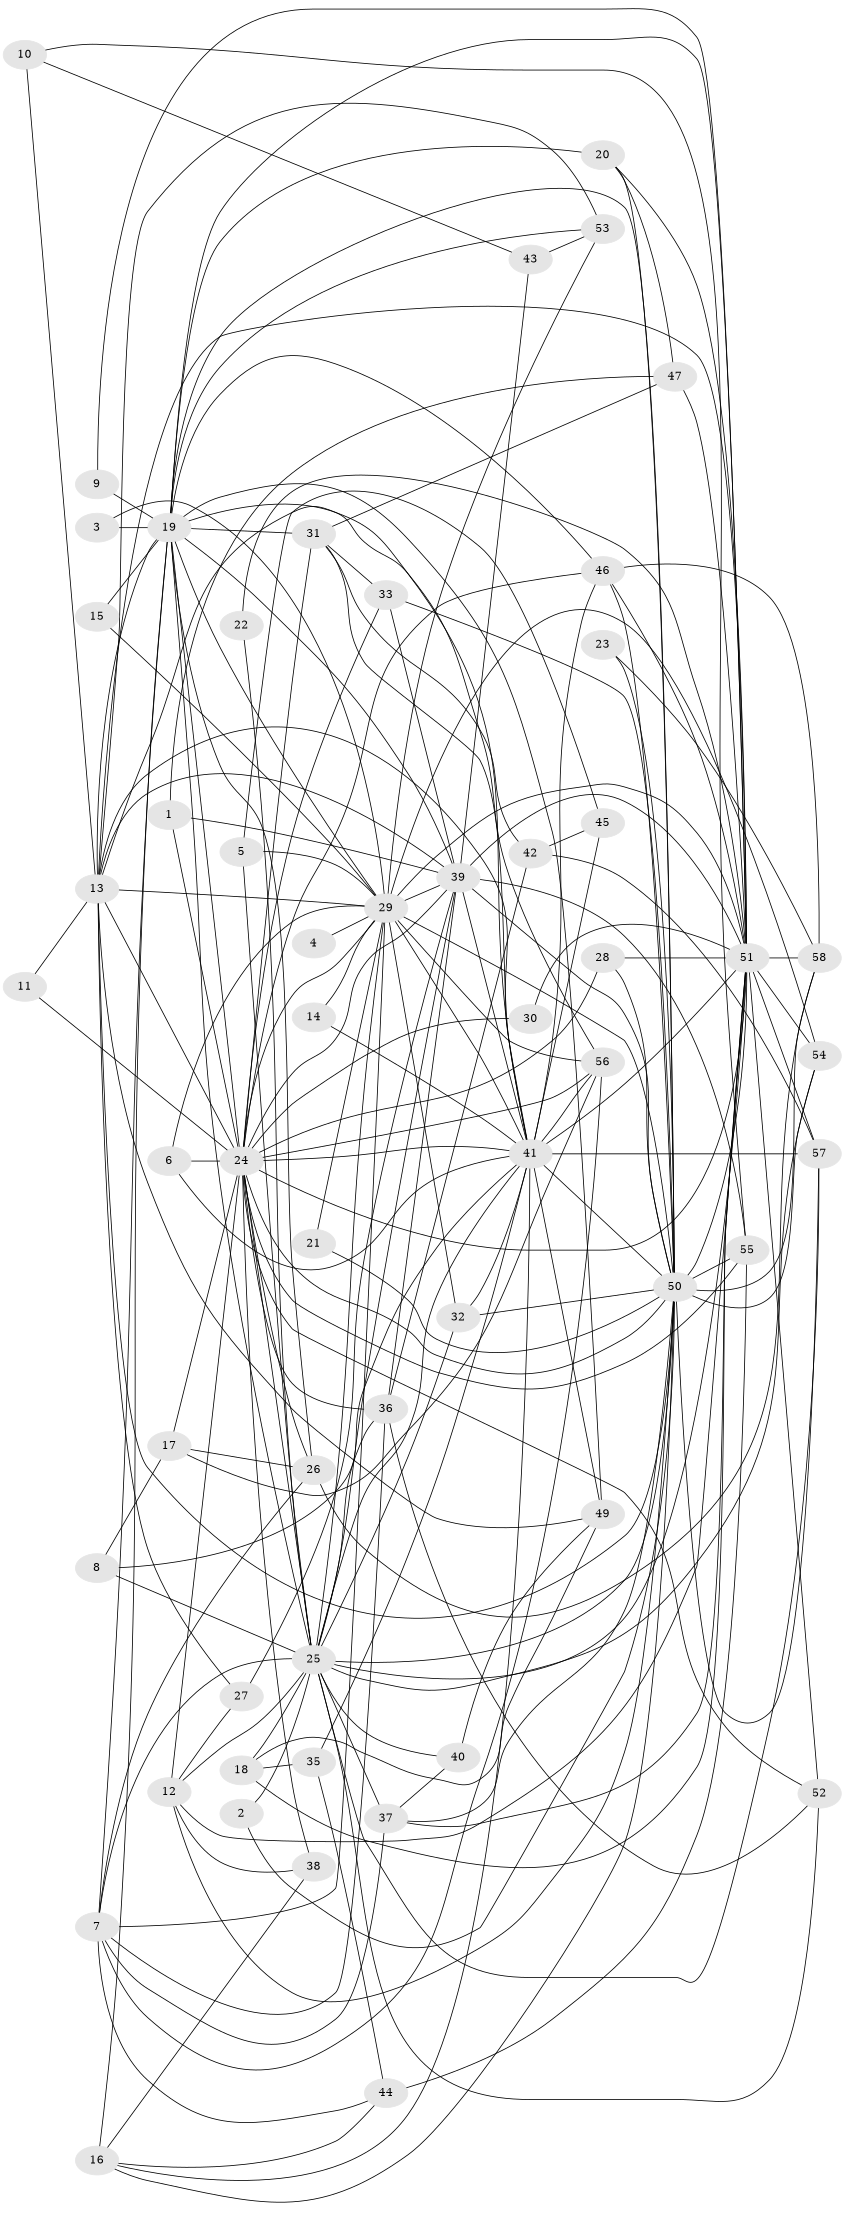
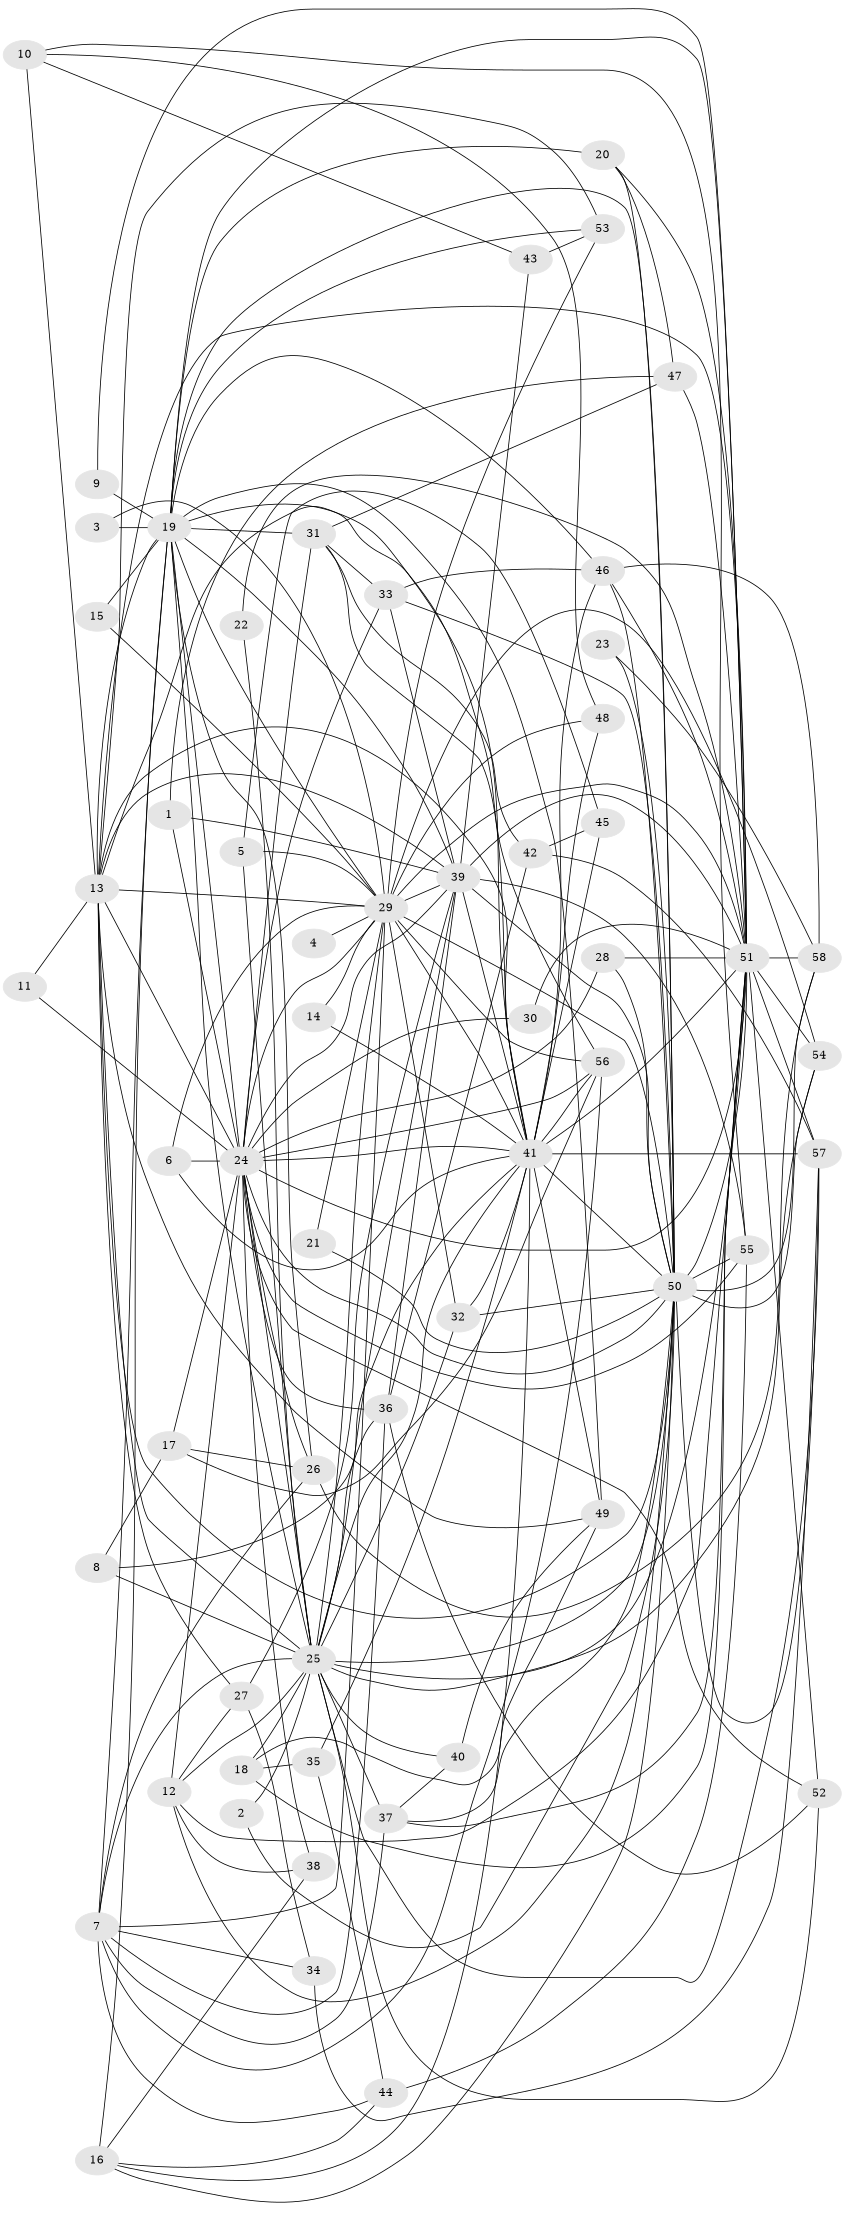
none -> (603, 719)
(350, 800) -> (487, 571)
none -> (147, 1514)
none -> (314, 1971)
